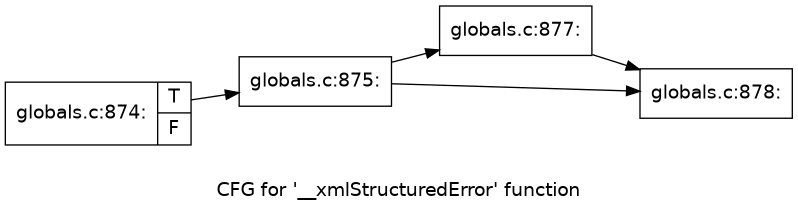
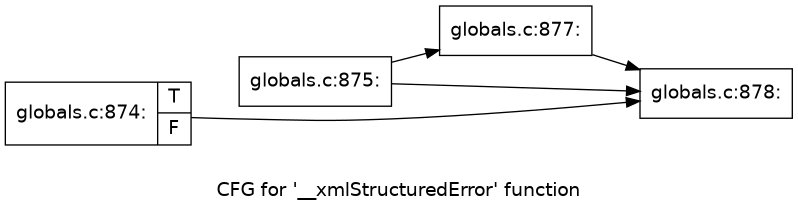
(208, 97) -> (409, 118)
